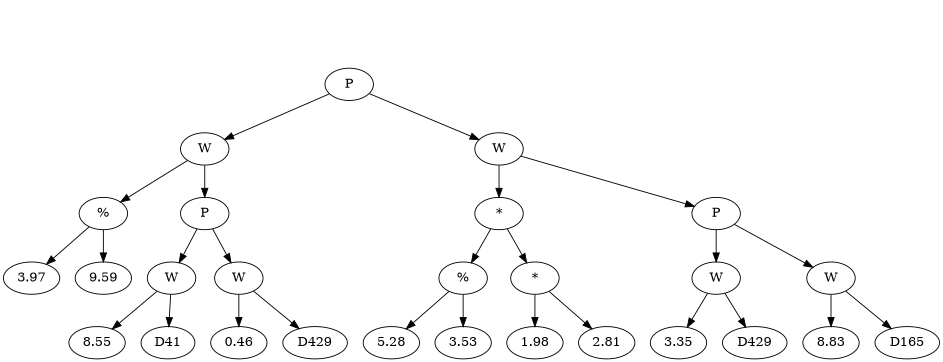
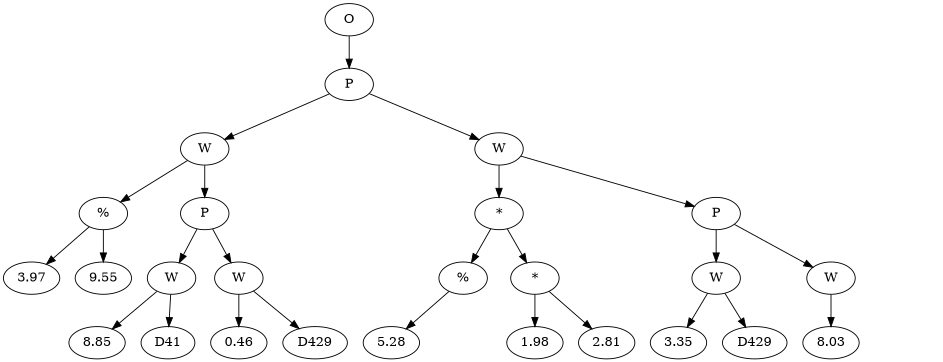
none -> (349, 20)
(103, 278) -> (103, 278)
(97, 343) -> (97, 343)
(463, 343) -> none
(831, 343) -> (831, 343)
(907, 343) -> none
